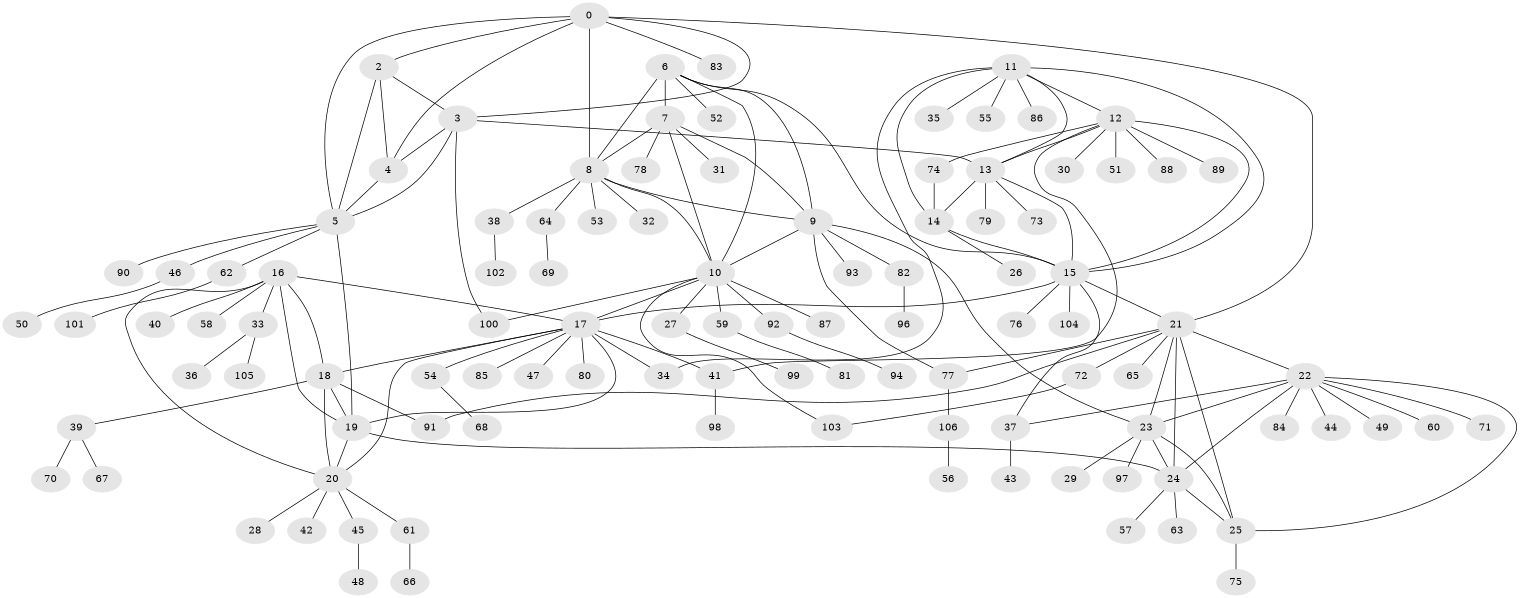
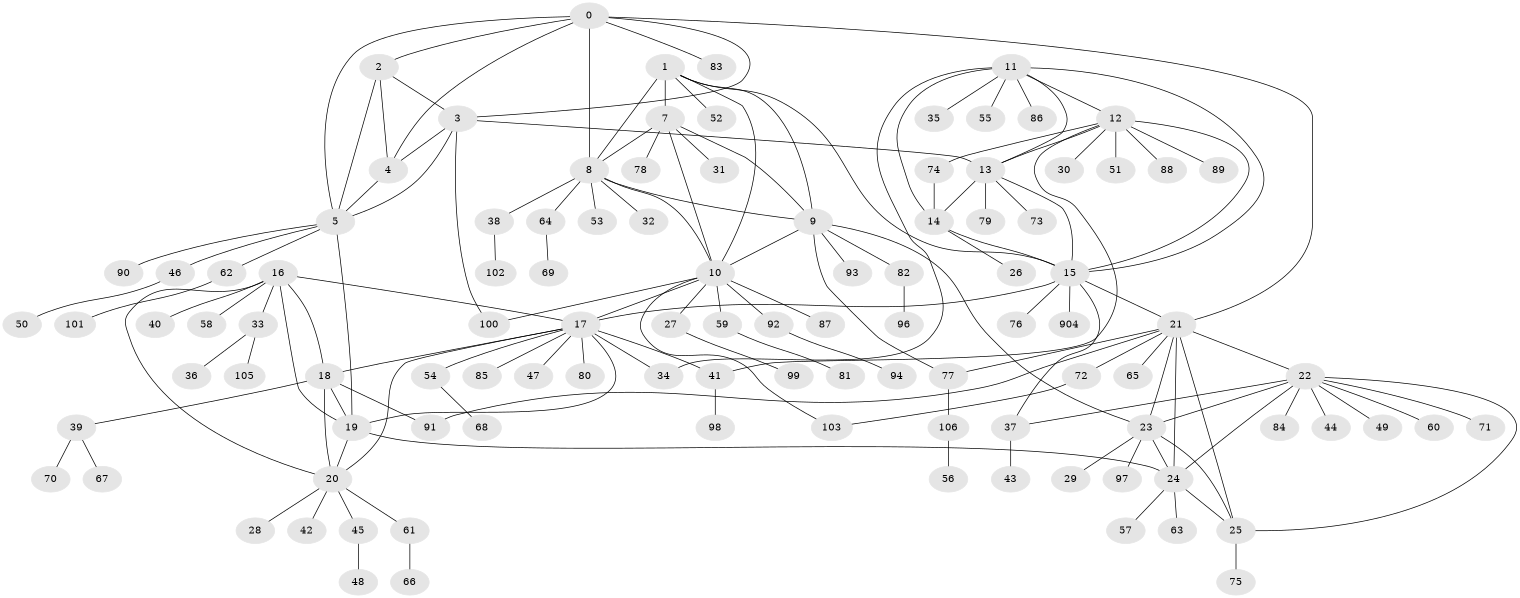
(665, 67) -> (665, 67)
(1069, 325) -> (1069, 325)
